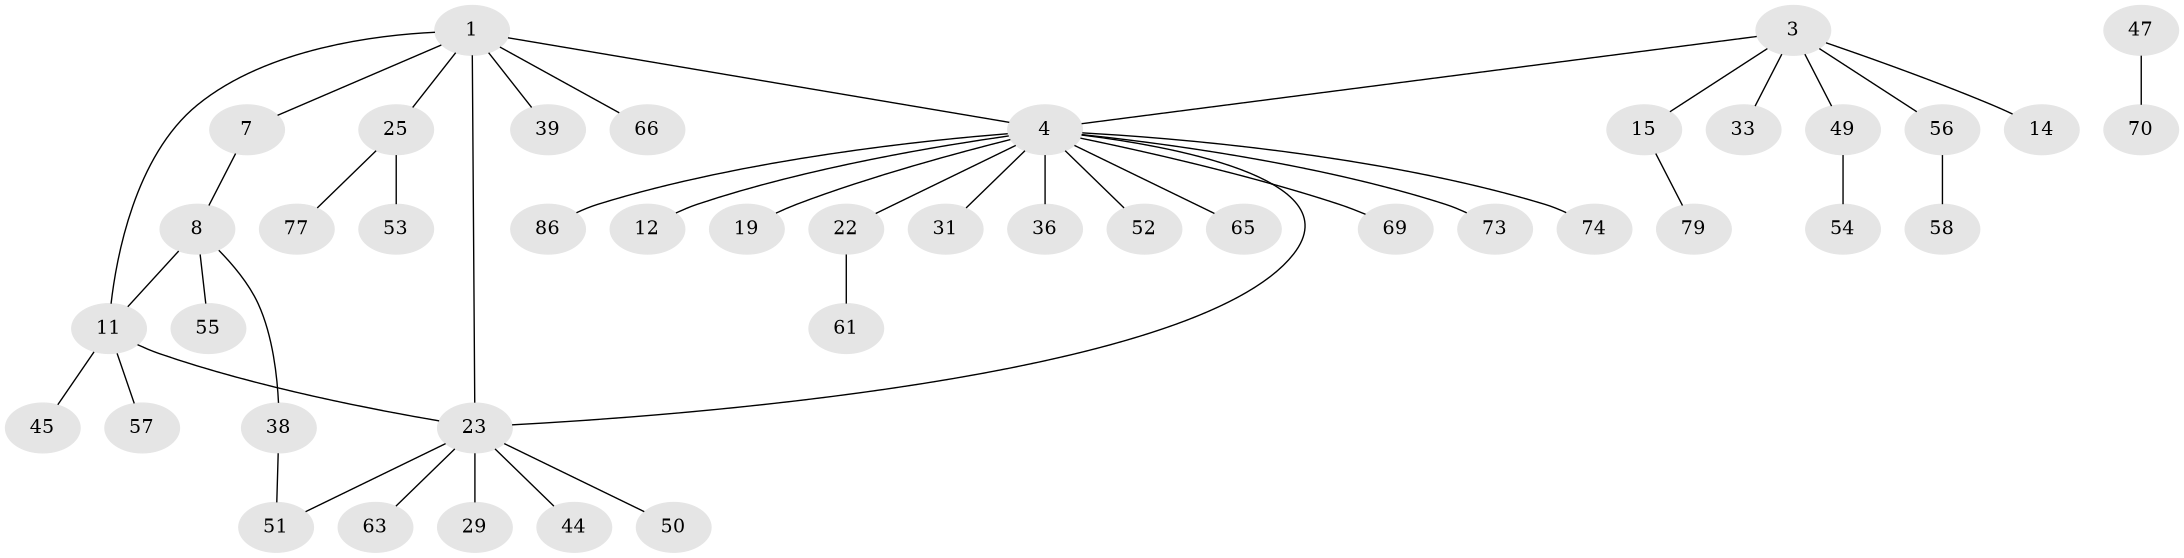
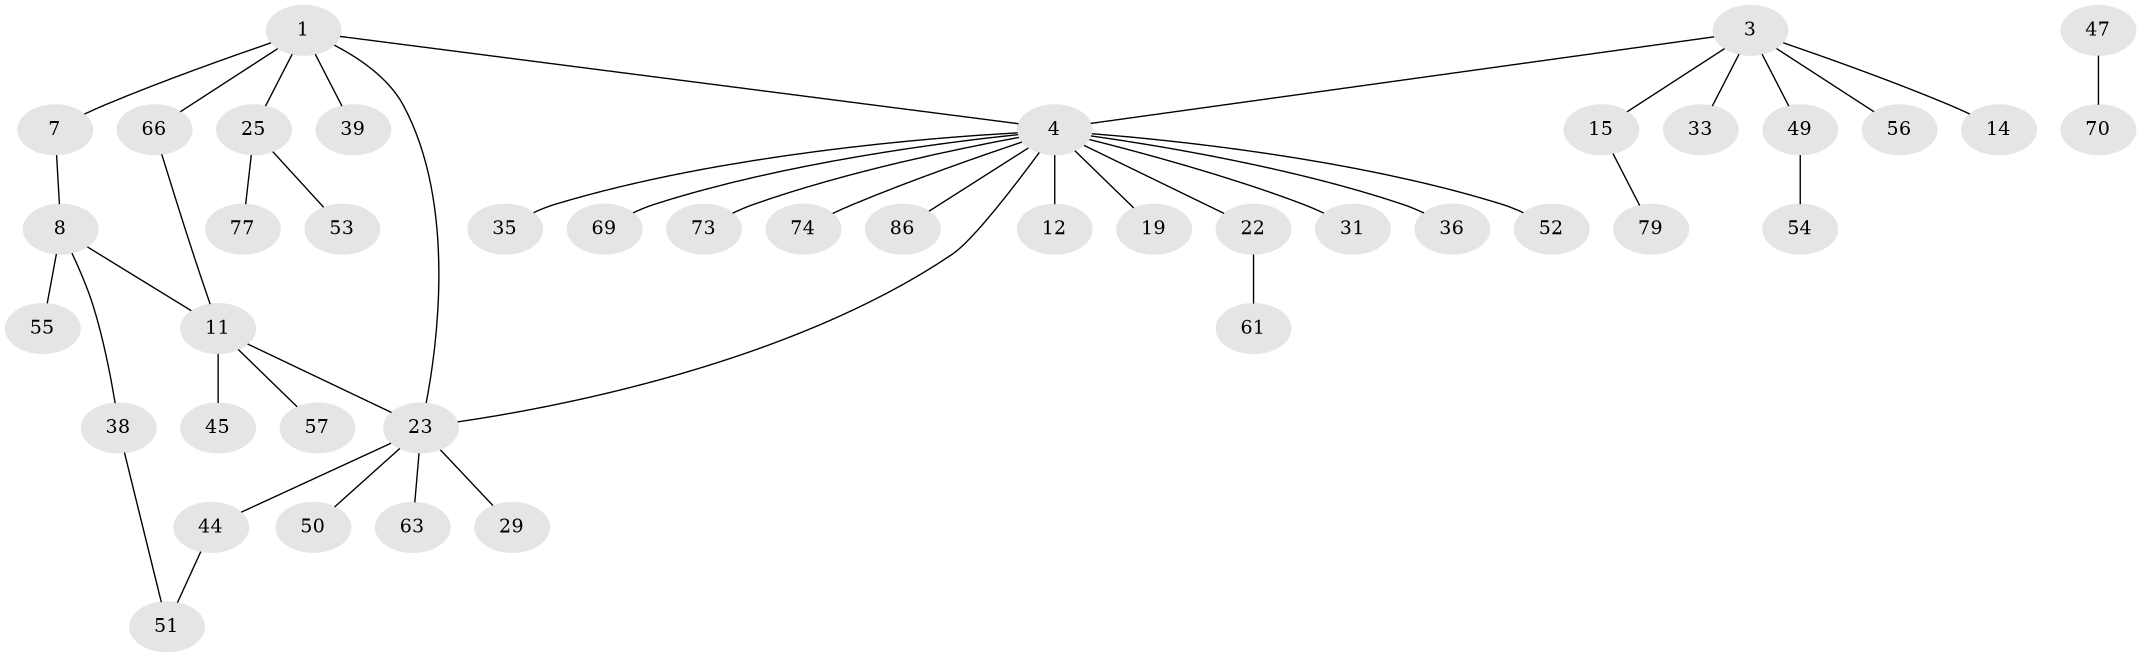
(210, 96) -> (185, 229)
(1244, 229) -> (505, 229)
(1942, 229) -> none
(376, 478) -> (189, 577)
